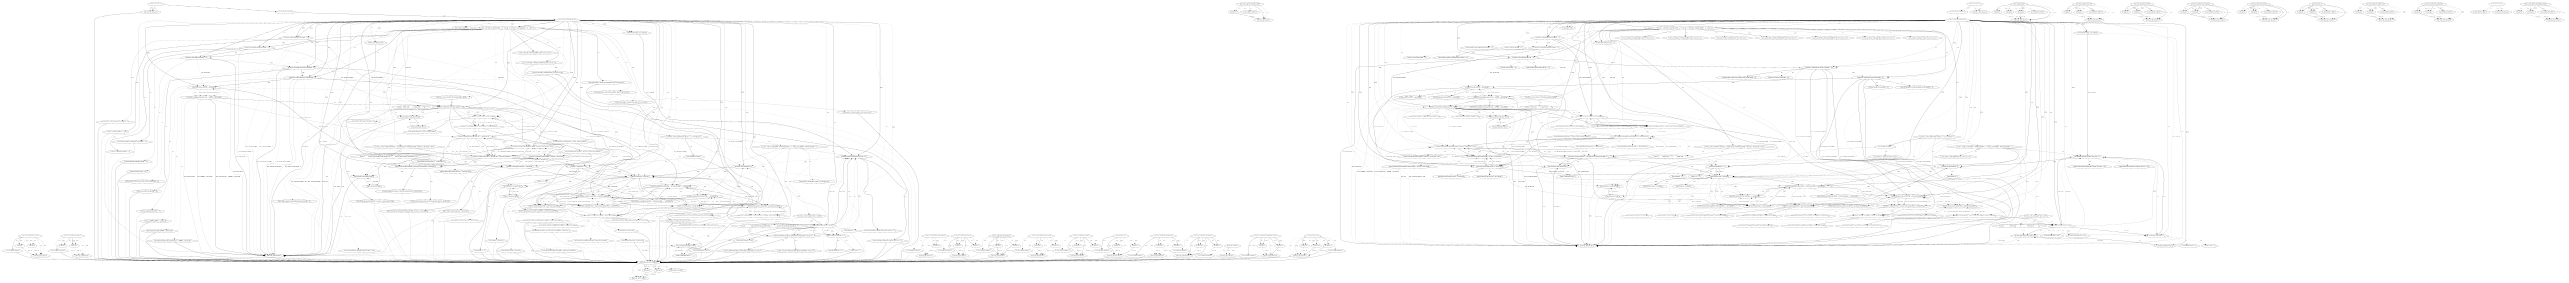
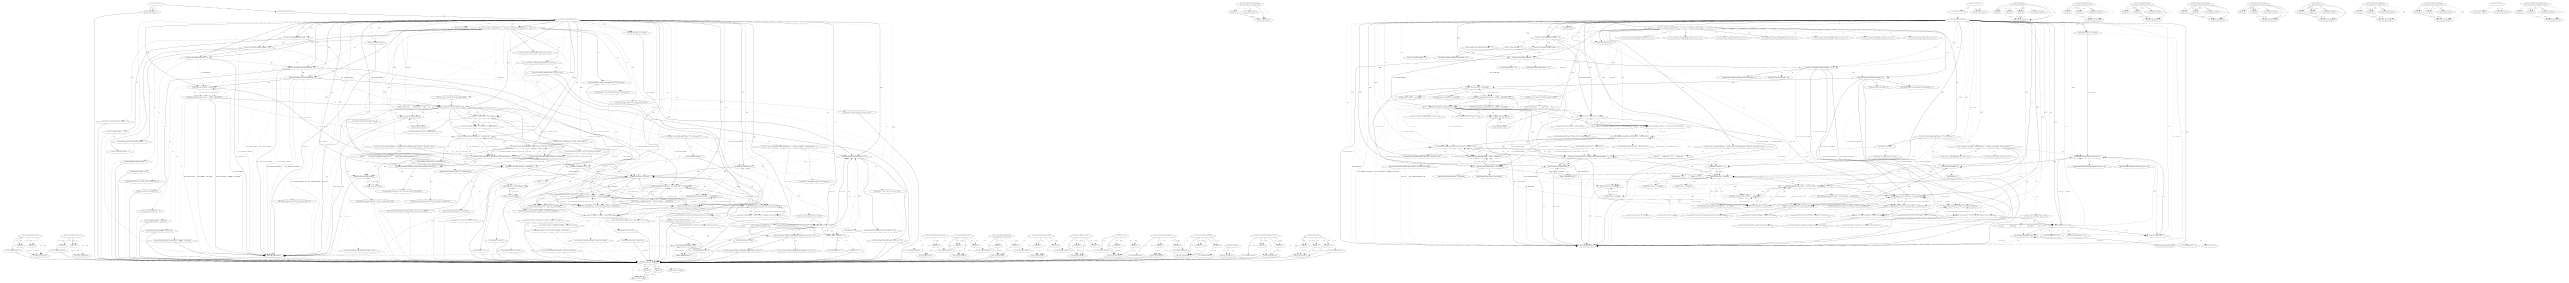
none -> (1997, 157)
none -> (887, 191)
